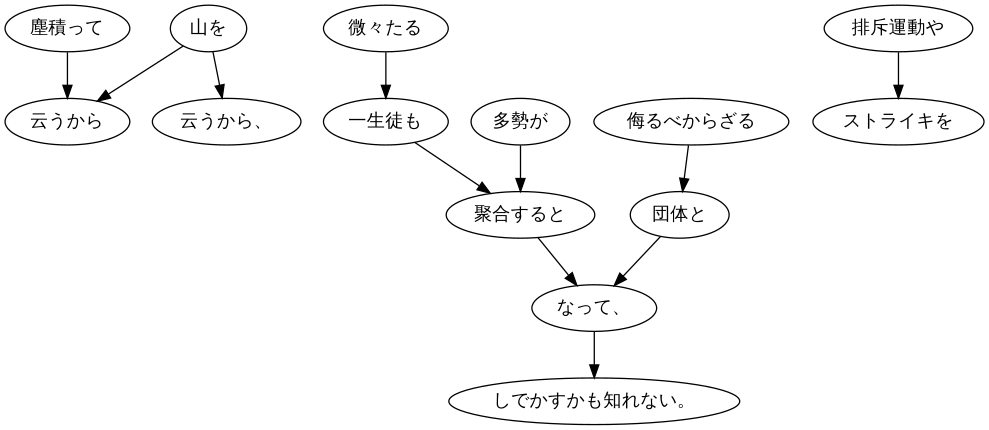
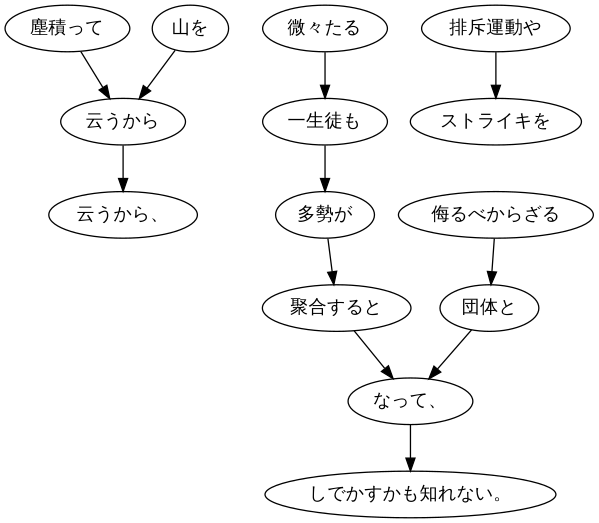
(216, 68) -> (123, 162)
(447, 164) -> (325, 162)
